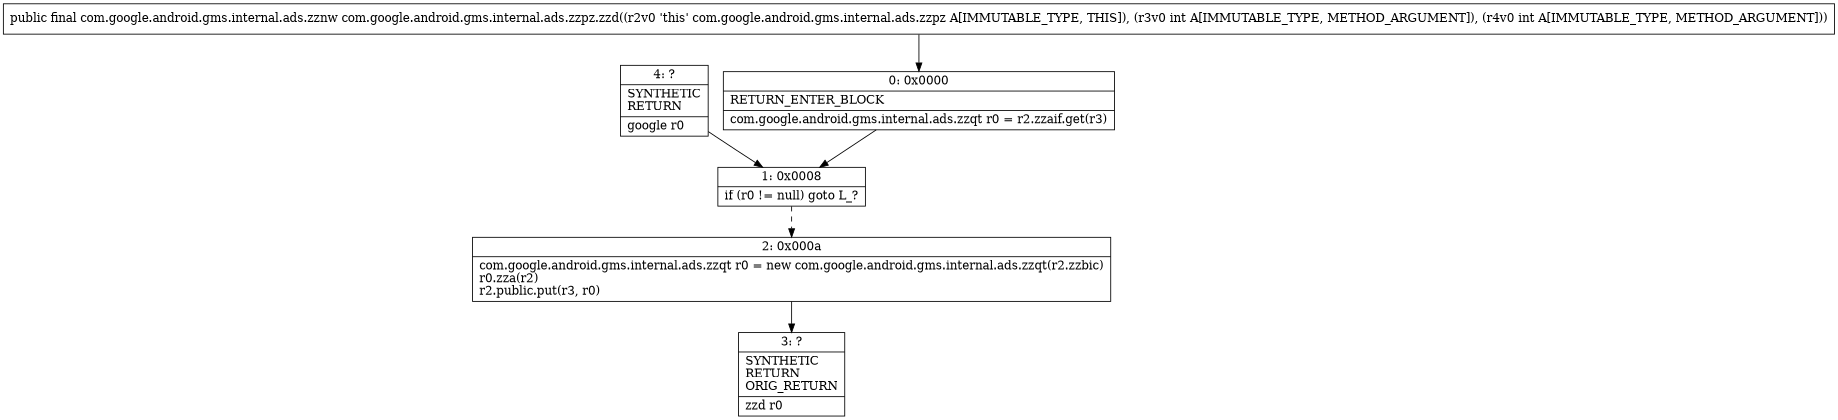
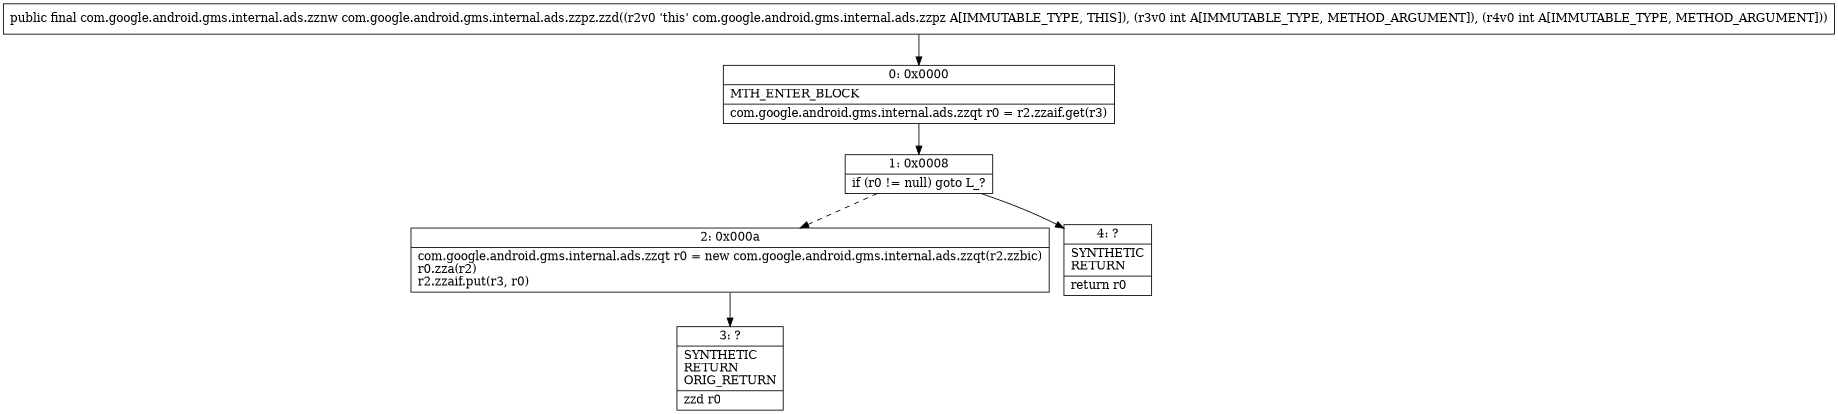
(807, 100) -> (795, 94)
(656, 126) -> (1099, 285)
(732, 147) -> (1019, 208)
(540, 291) -> (474, 282)
